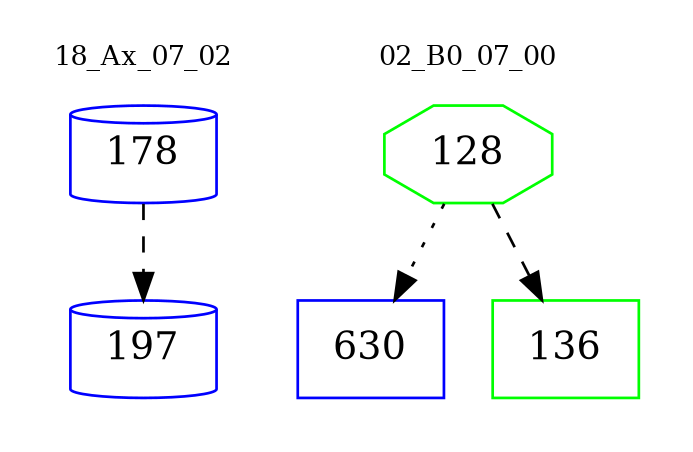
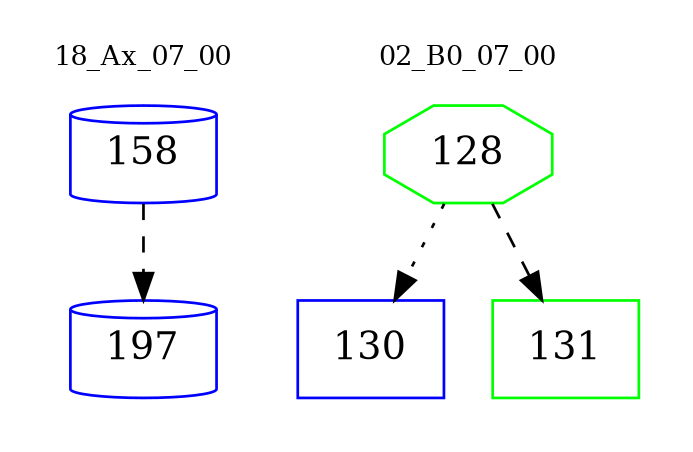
(143, 58) -> (143, 58)
(143, 154) -> (143, 154)
(371, 349) -> (371, 349)
(566, 349) -> (566, 349)
